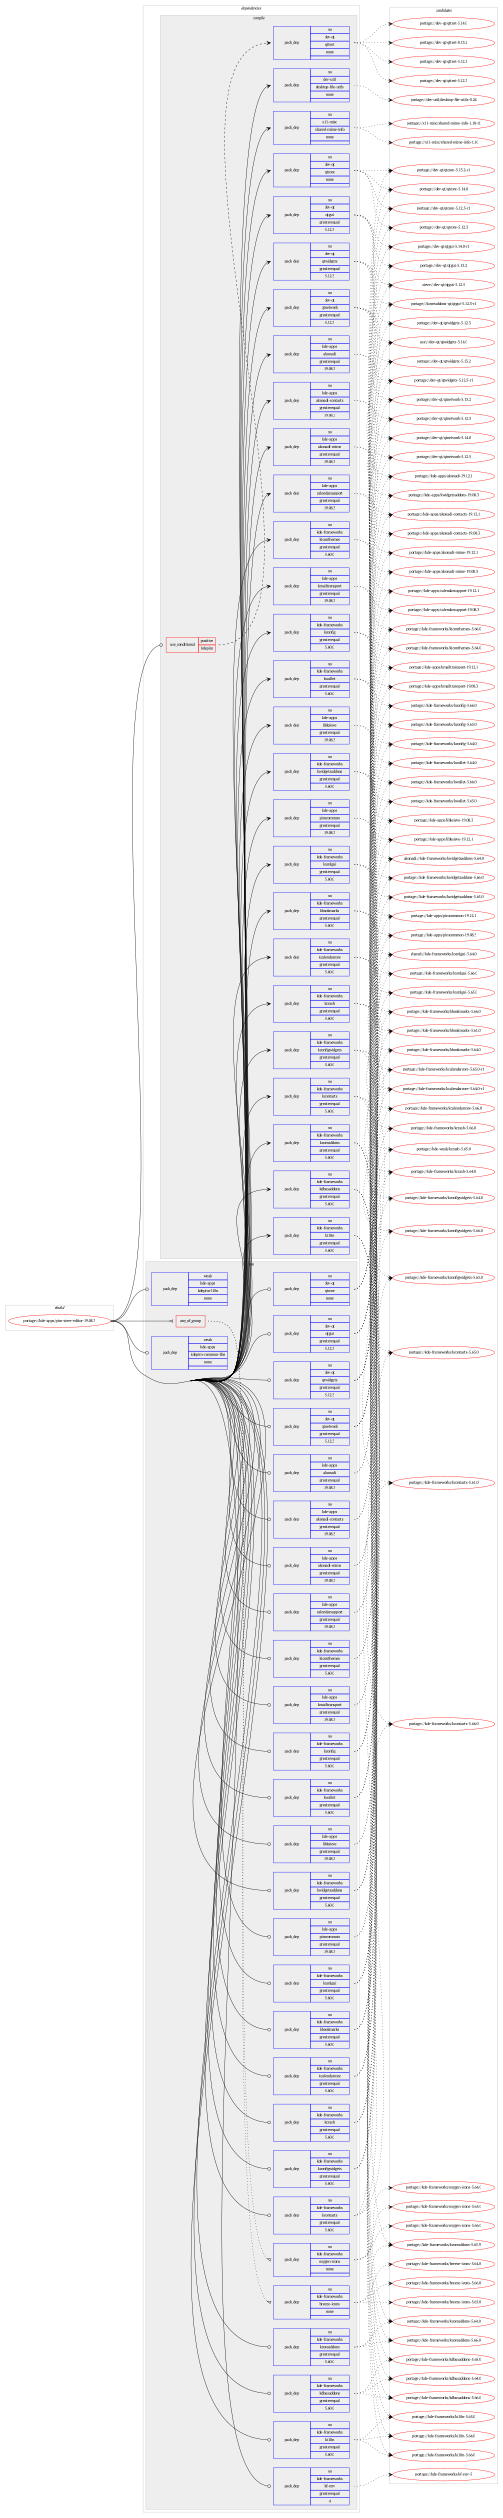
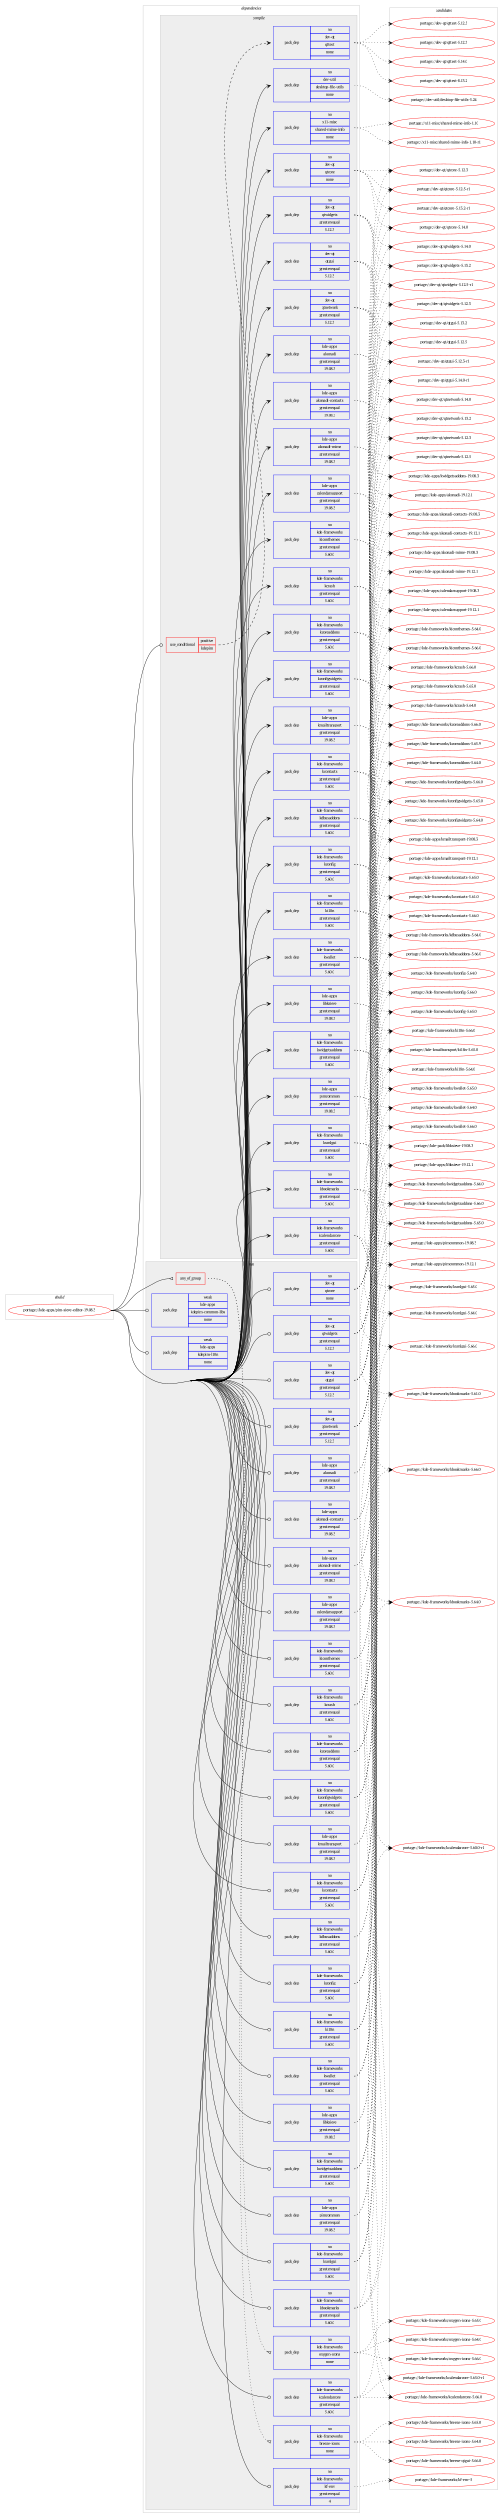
(444, 100) -> (444, 100)
(444, 285) -> (444, 342)
(444, 304) -> (444, 362)
(444, 342) -> (444, 247)
(444, 821) -> (444, 1146)
(444, 859) -> (444, 1184)
(444, 954) -> (444, 1313)
(444, 1089) -> (444, 1848)
(444, 1149) -> (444, 687)
(444, 2283) -> (444, 2461)
(444, 2360) -> none
(444, 2417) -> (444, 1050)
